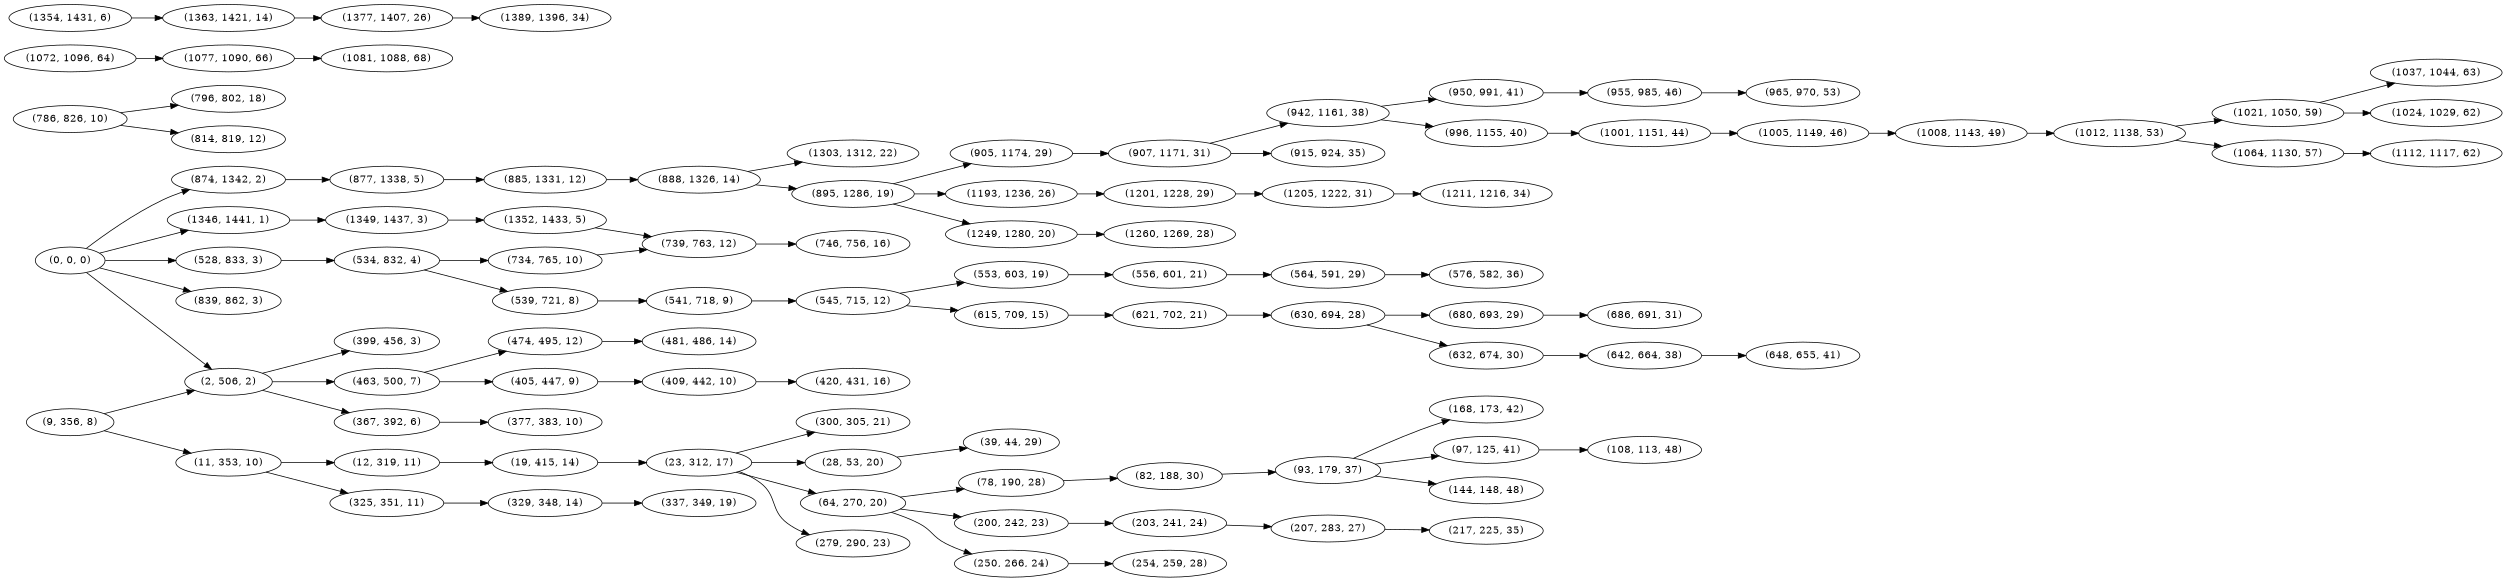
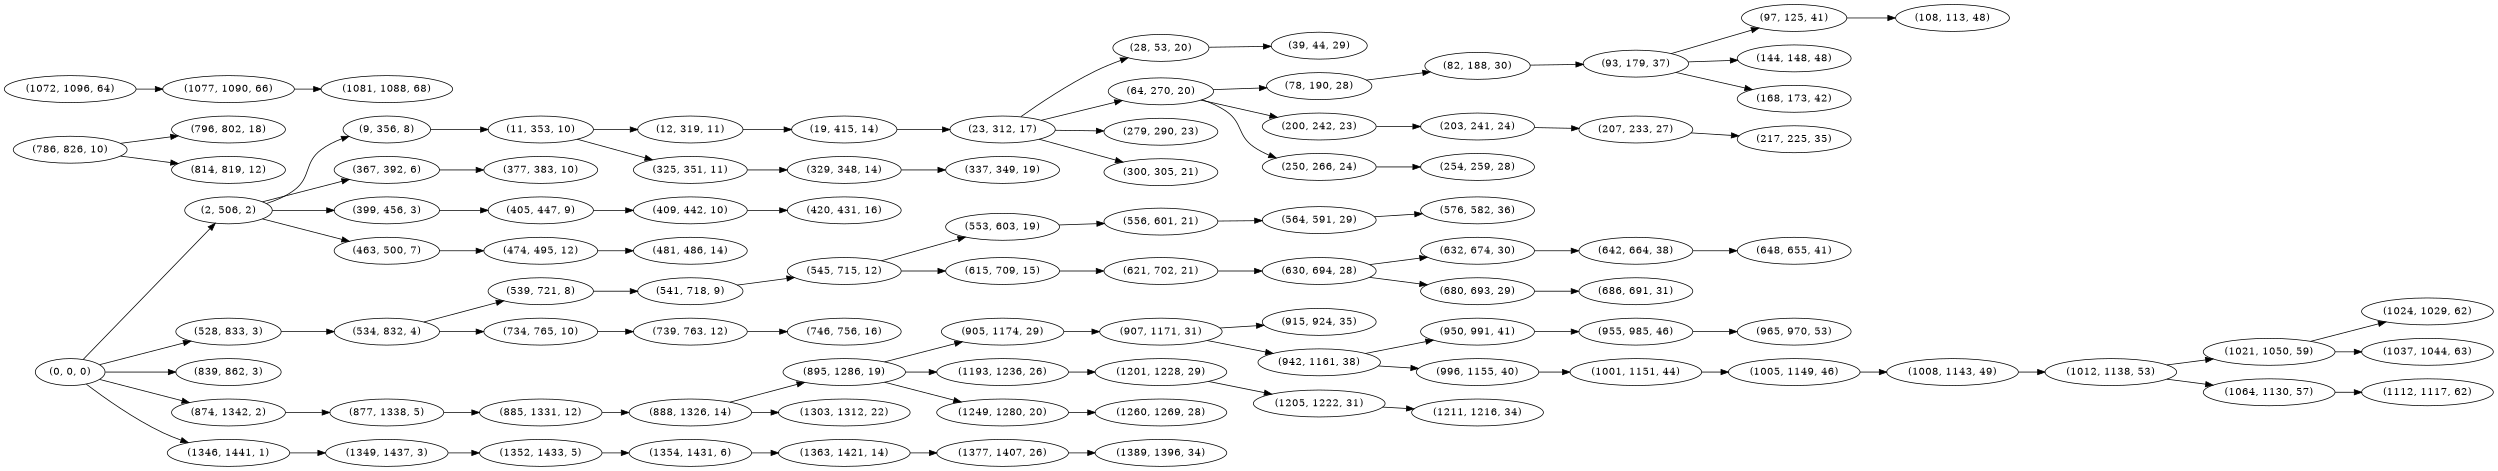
(620, 232) -> (612, 453)
(462, 382) -> (460, 210)
(146, 403) -> (306, 174)
(1328, 529) -> (1636, 130)
